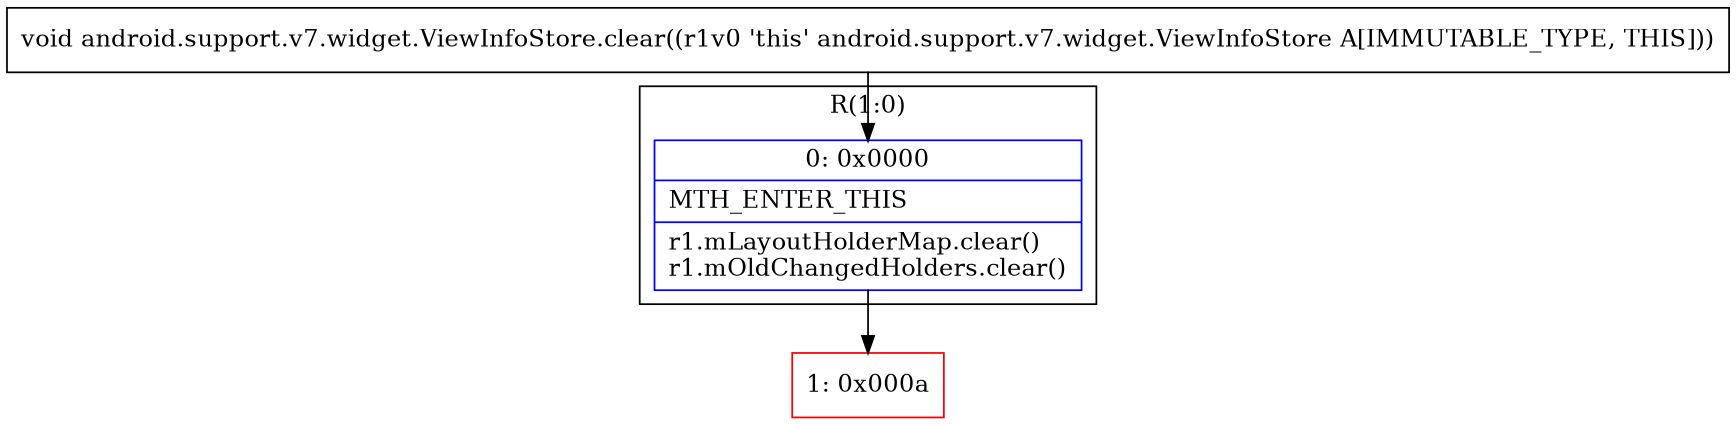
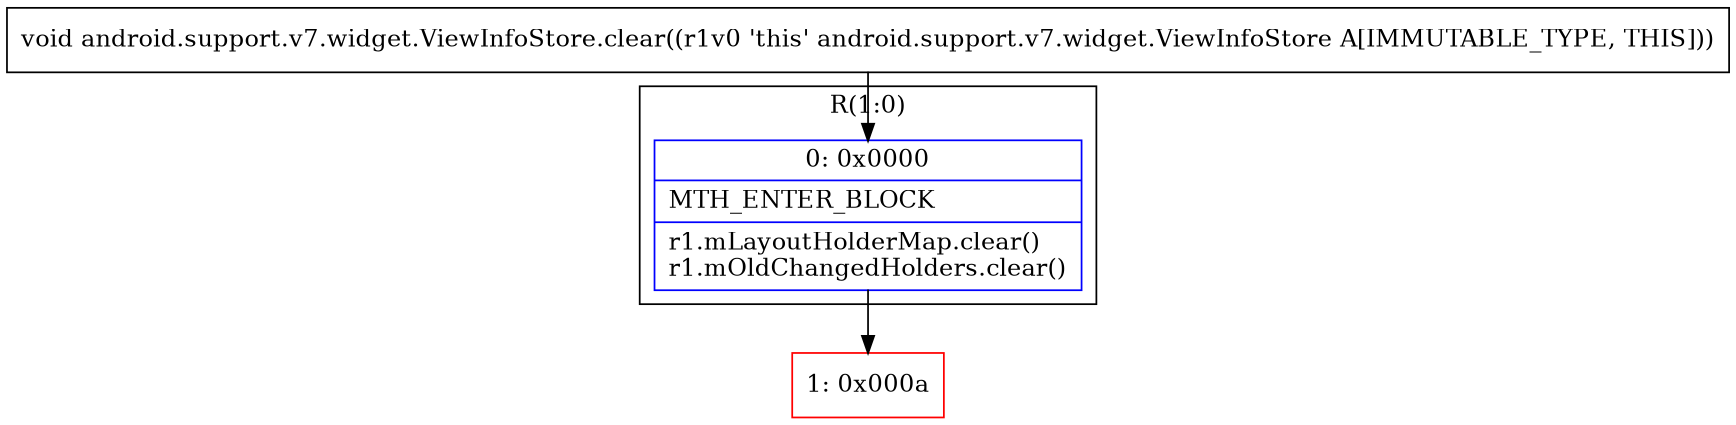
(789, 200) -> (803, 200)
